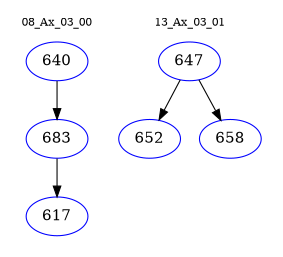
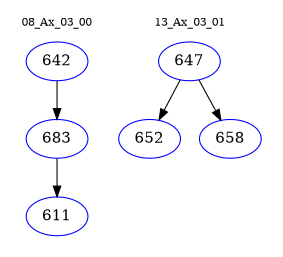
(57, 61) -> (57, 61)
(57, 216) -> (57, 216)
